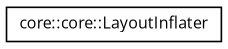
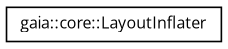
(114, 24) -> (114, 24)
